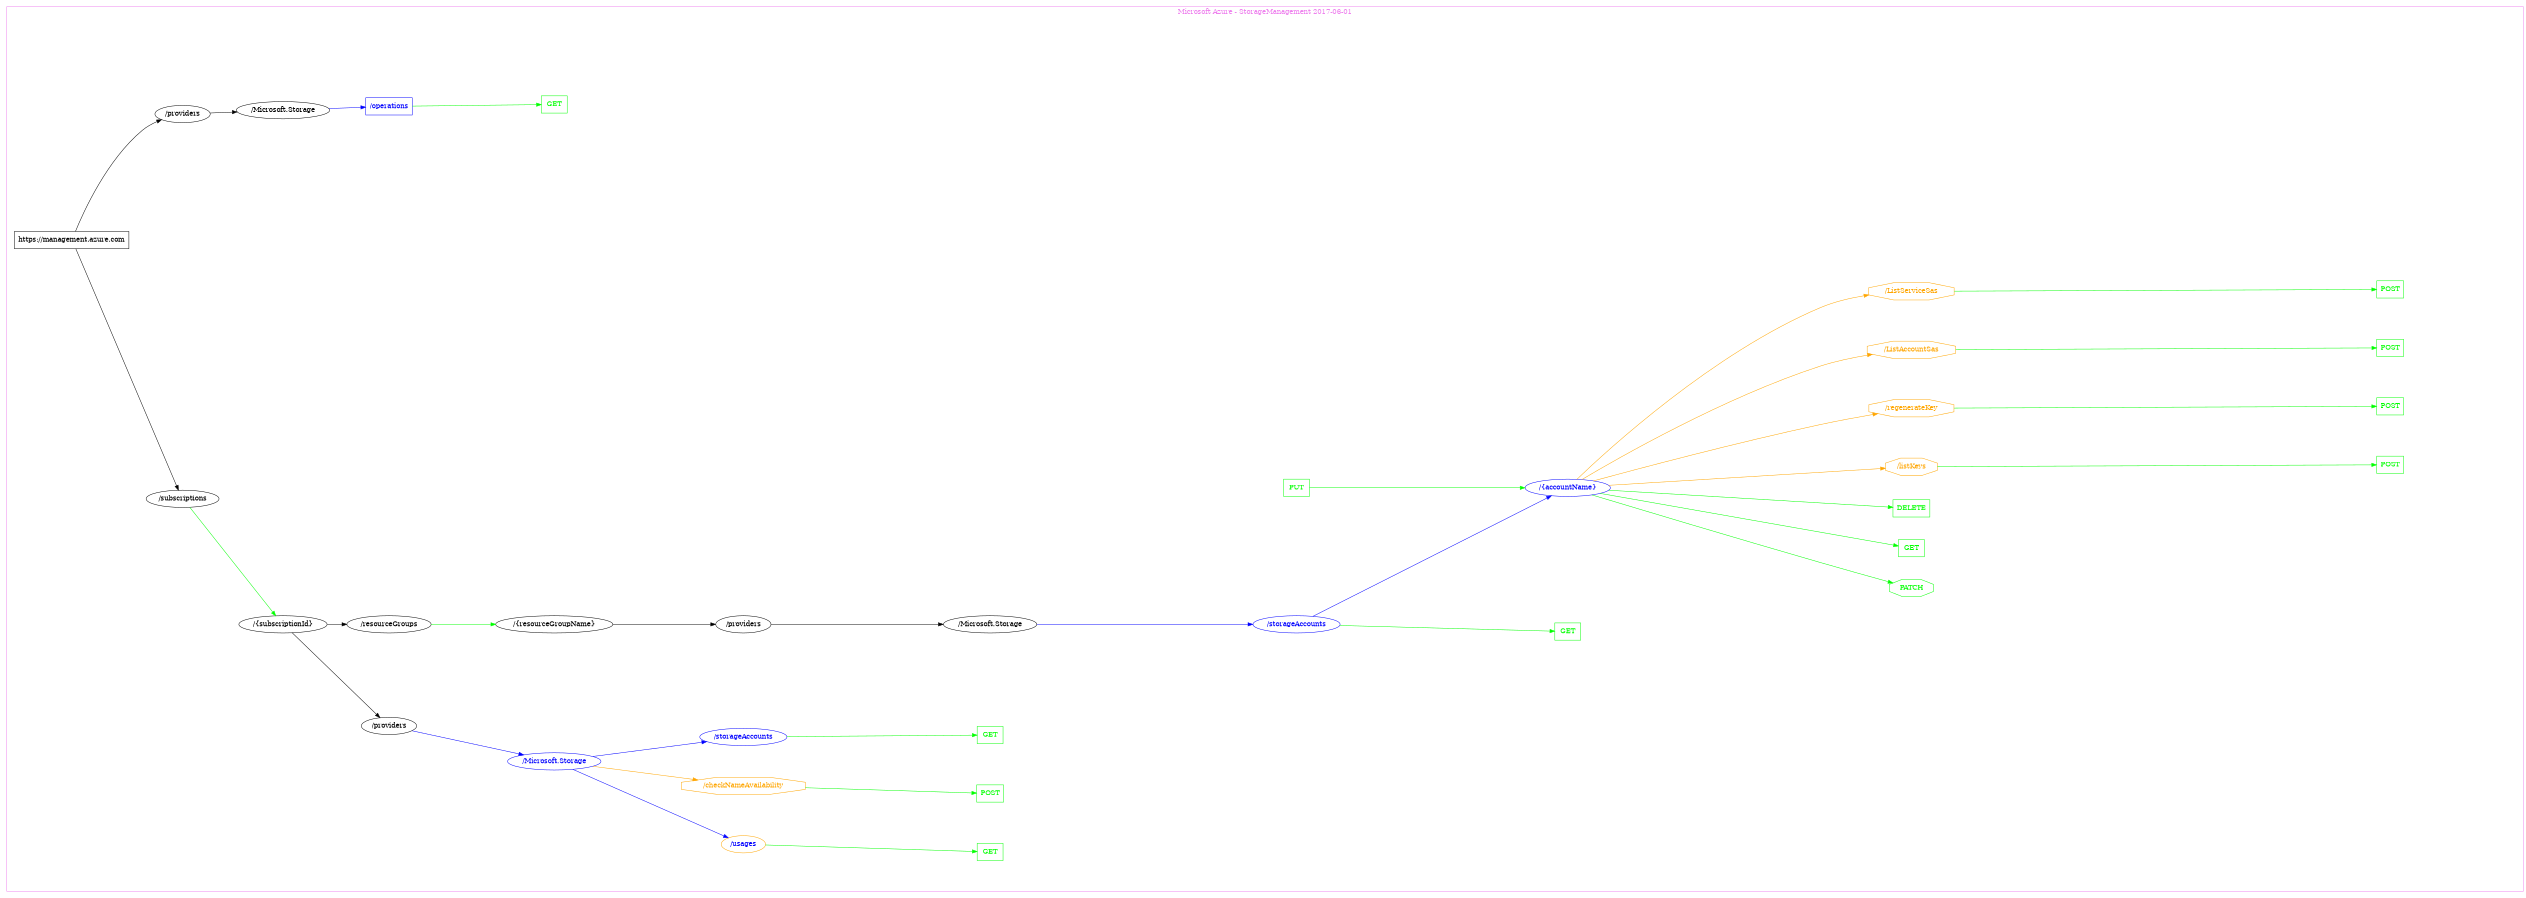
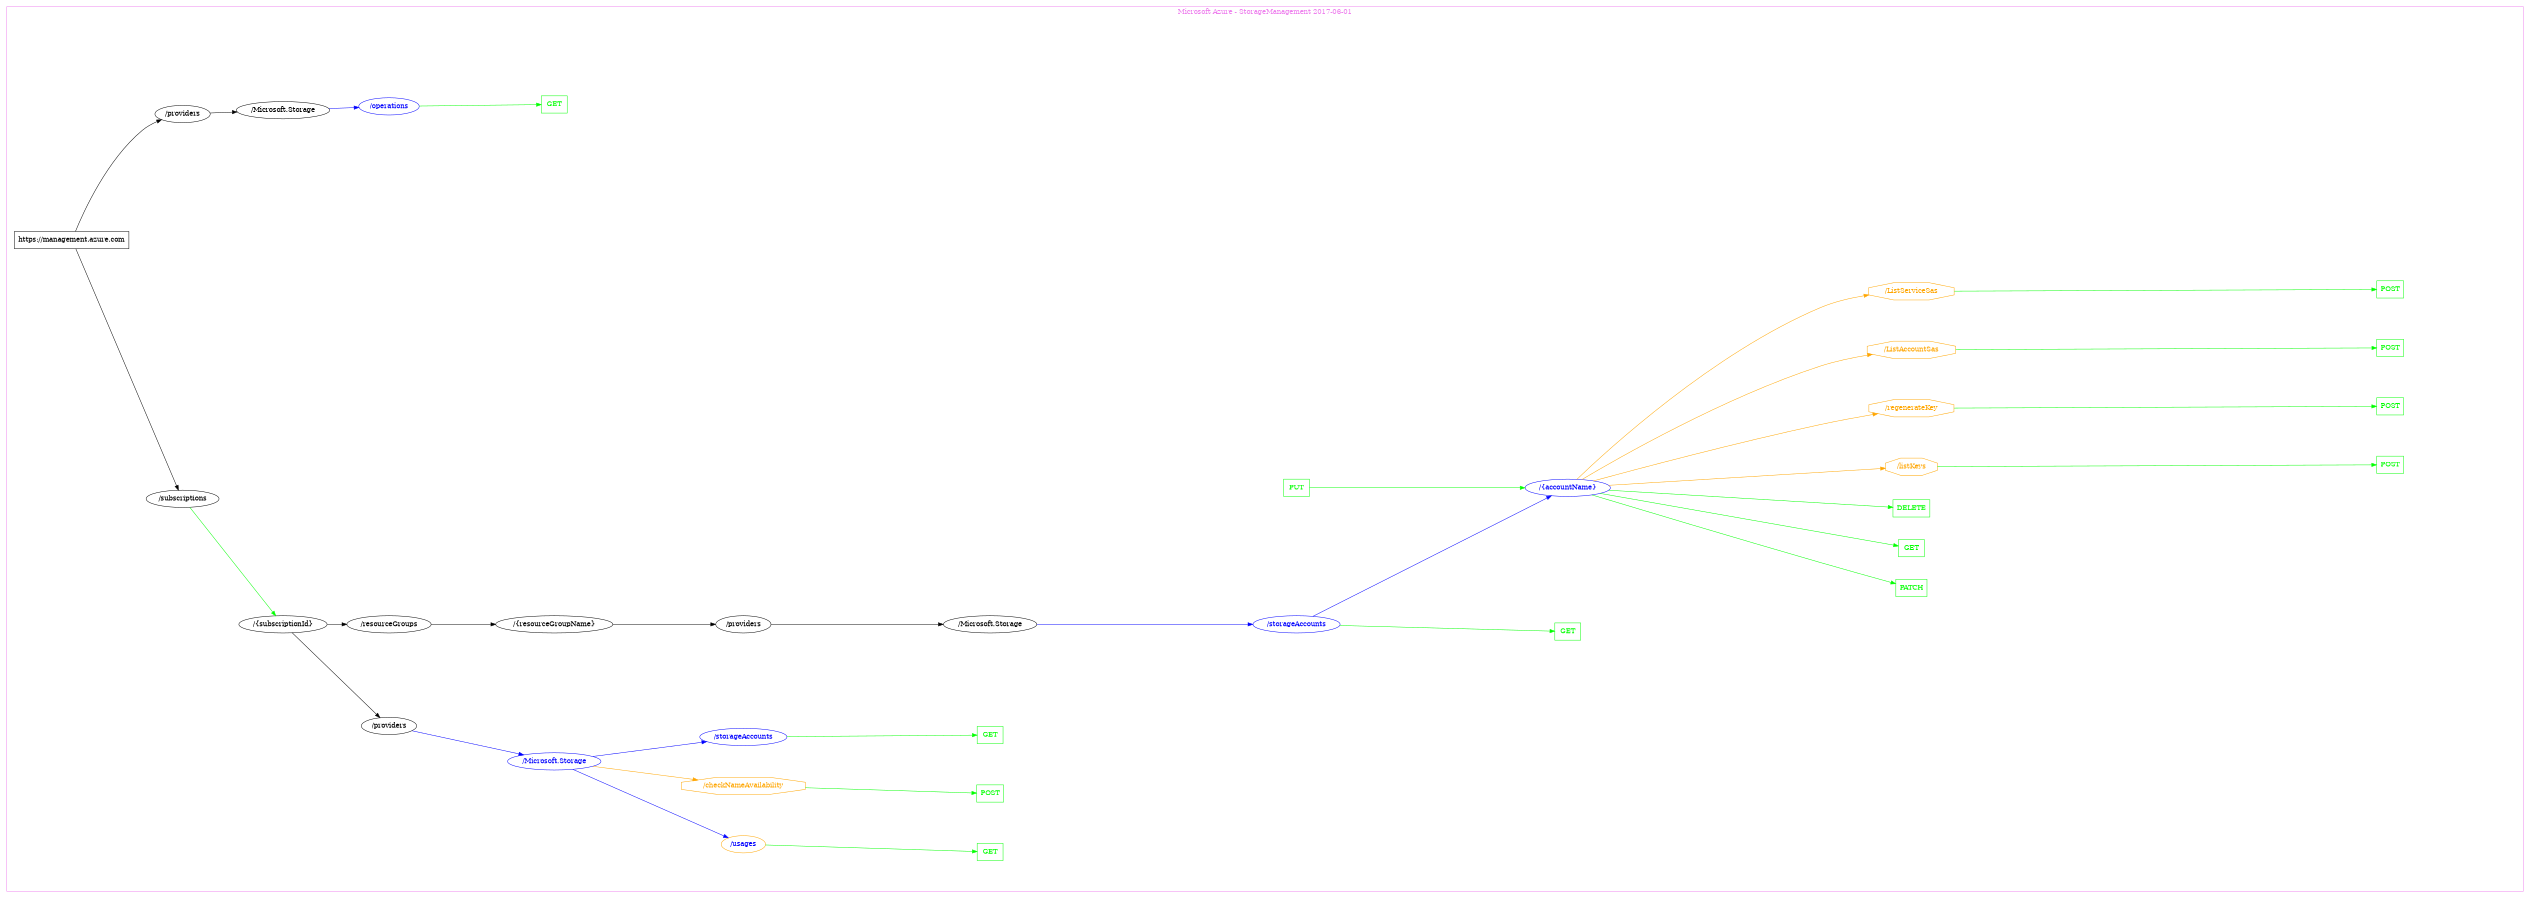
(389, 106) -> (389, 106)
(1911, 588) -> (1911, 588)
(461, 624) -> (461, 624)
